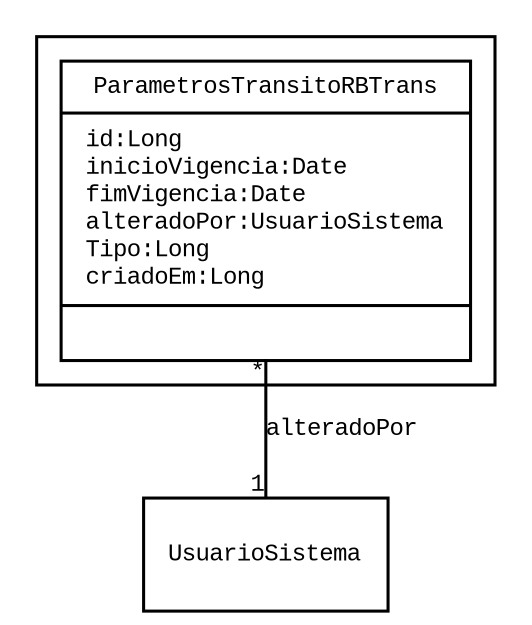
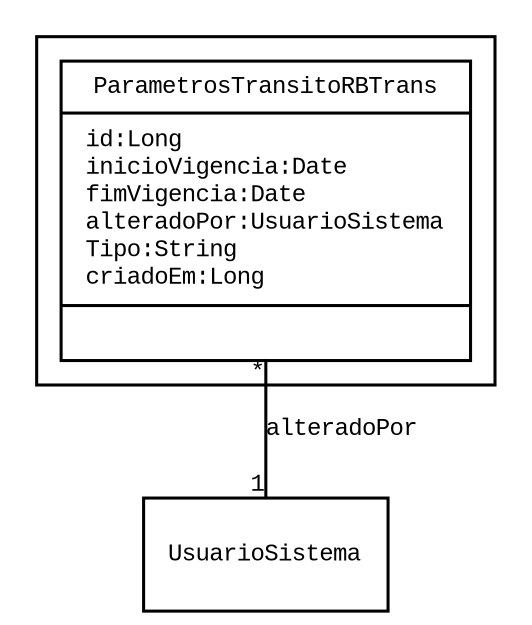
(148, 249) -> (162, 249)
